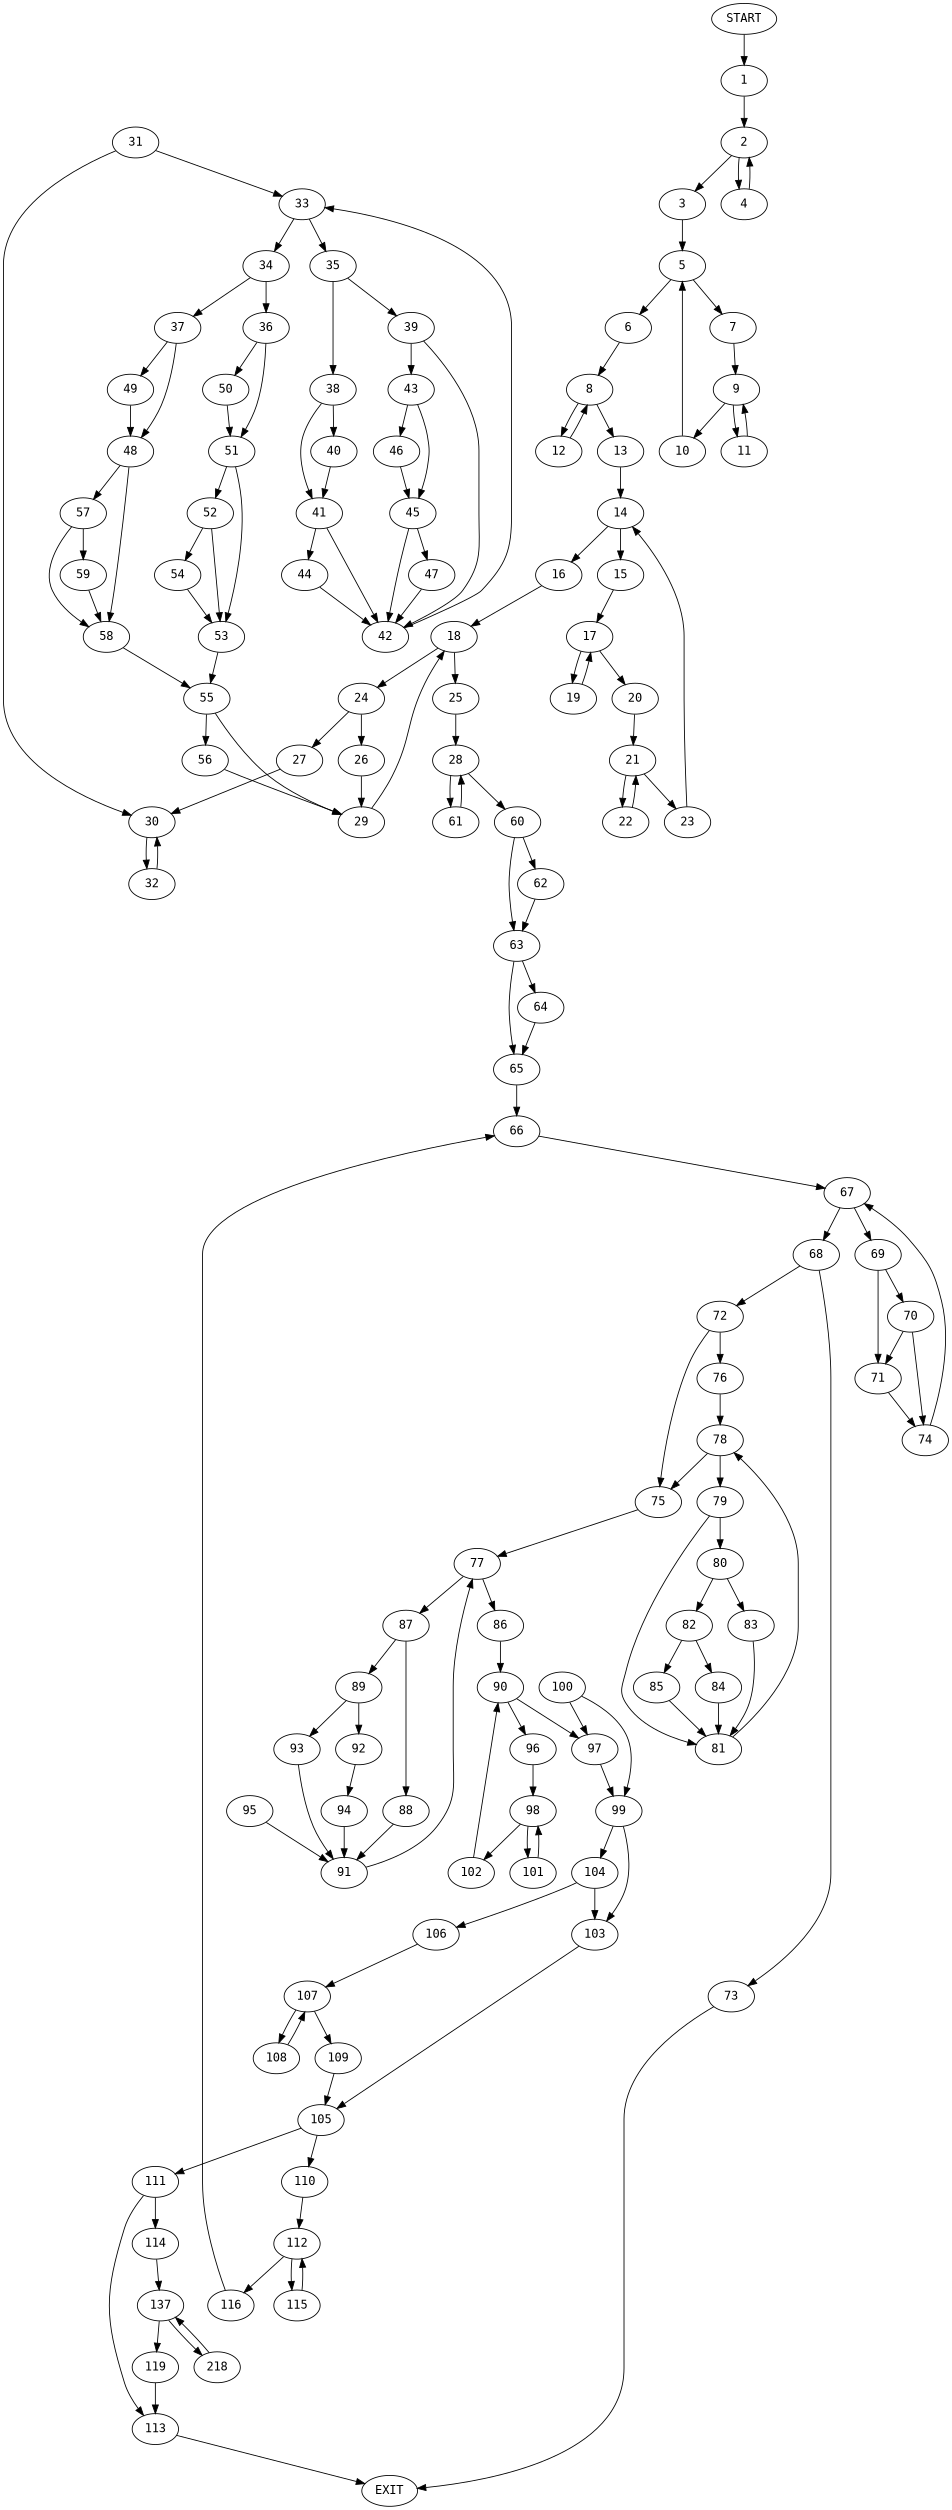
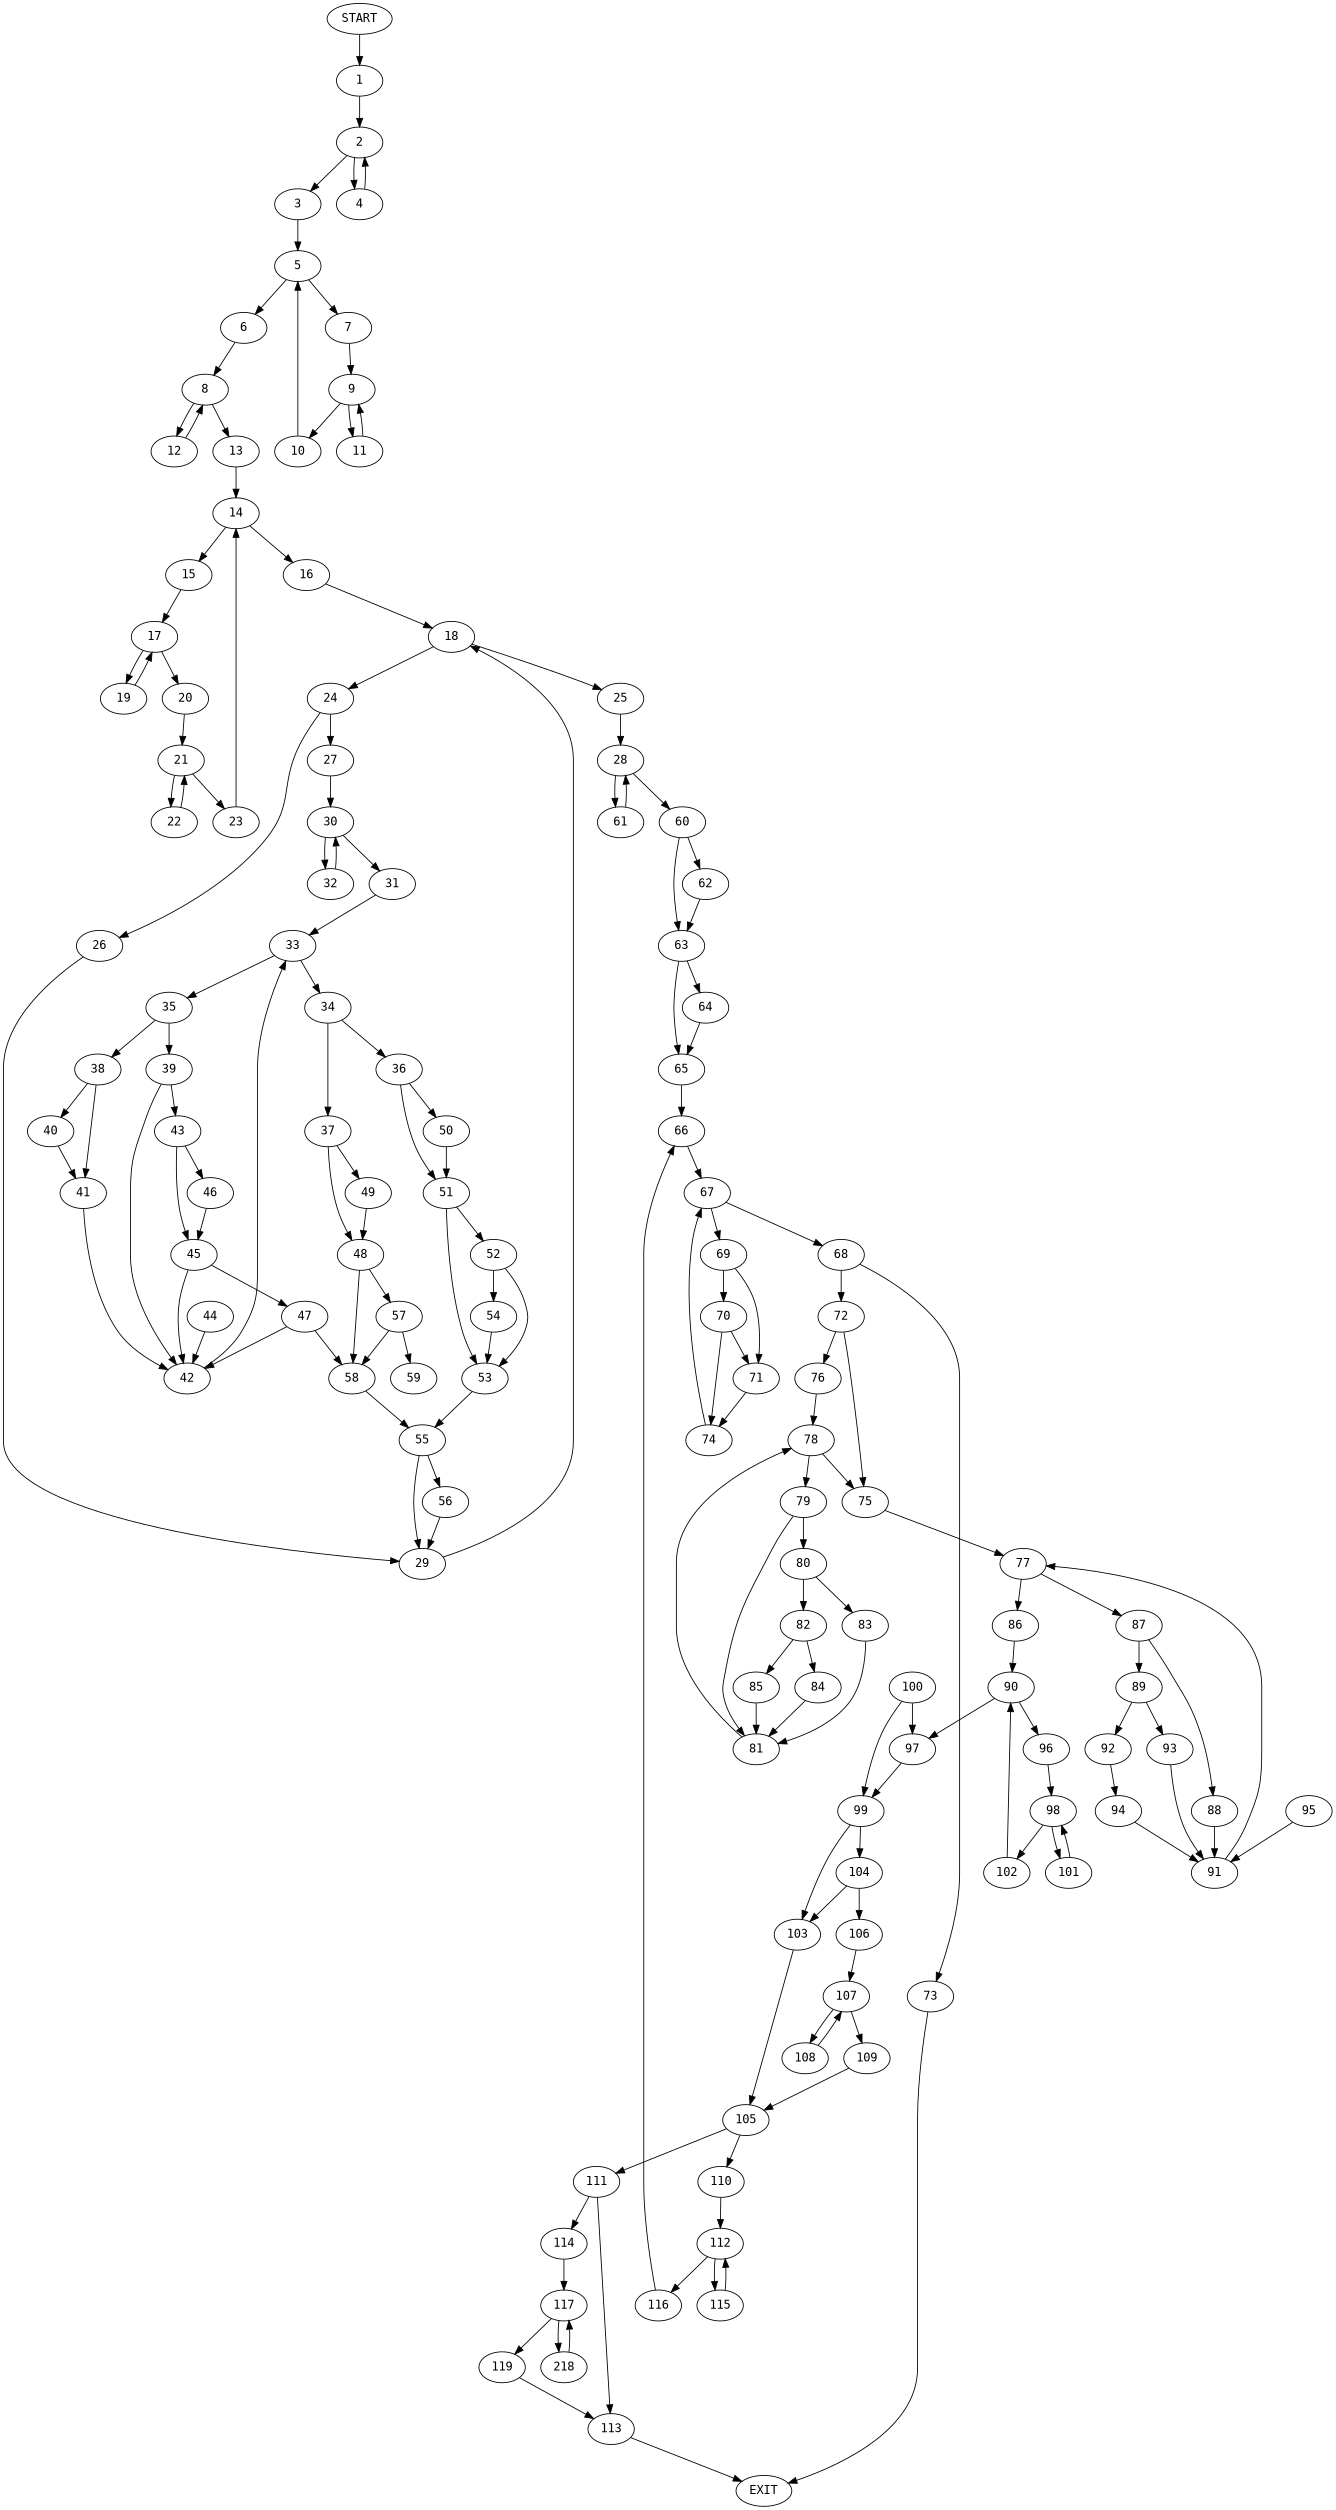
(3, 485) -> (358, 850)
(313, 540) -> none
(93, 602) -> (326, 1344)
(161, 2305) -> (564, 2305)
